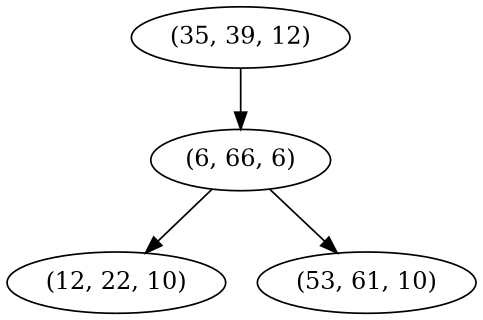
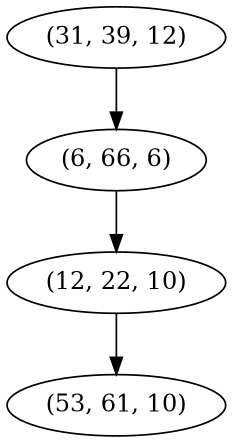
(241, 37) -> (116, 37)
(297, 215) -> (116, 336)
